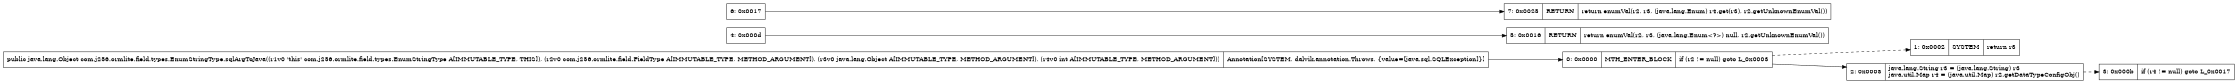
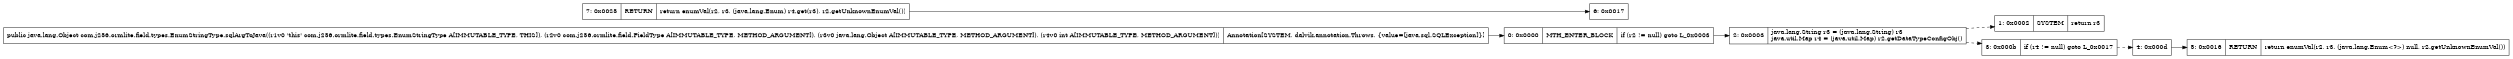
(1133, 12) -> (1247, 12)
none -> (2123, 47)
(1839, 53) -> (1978, 28)
